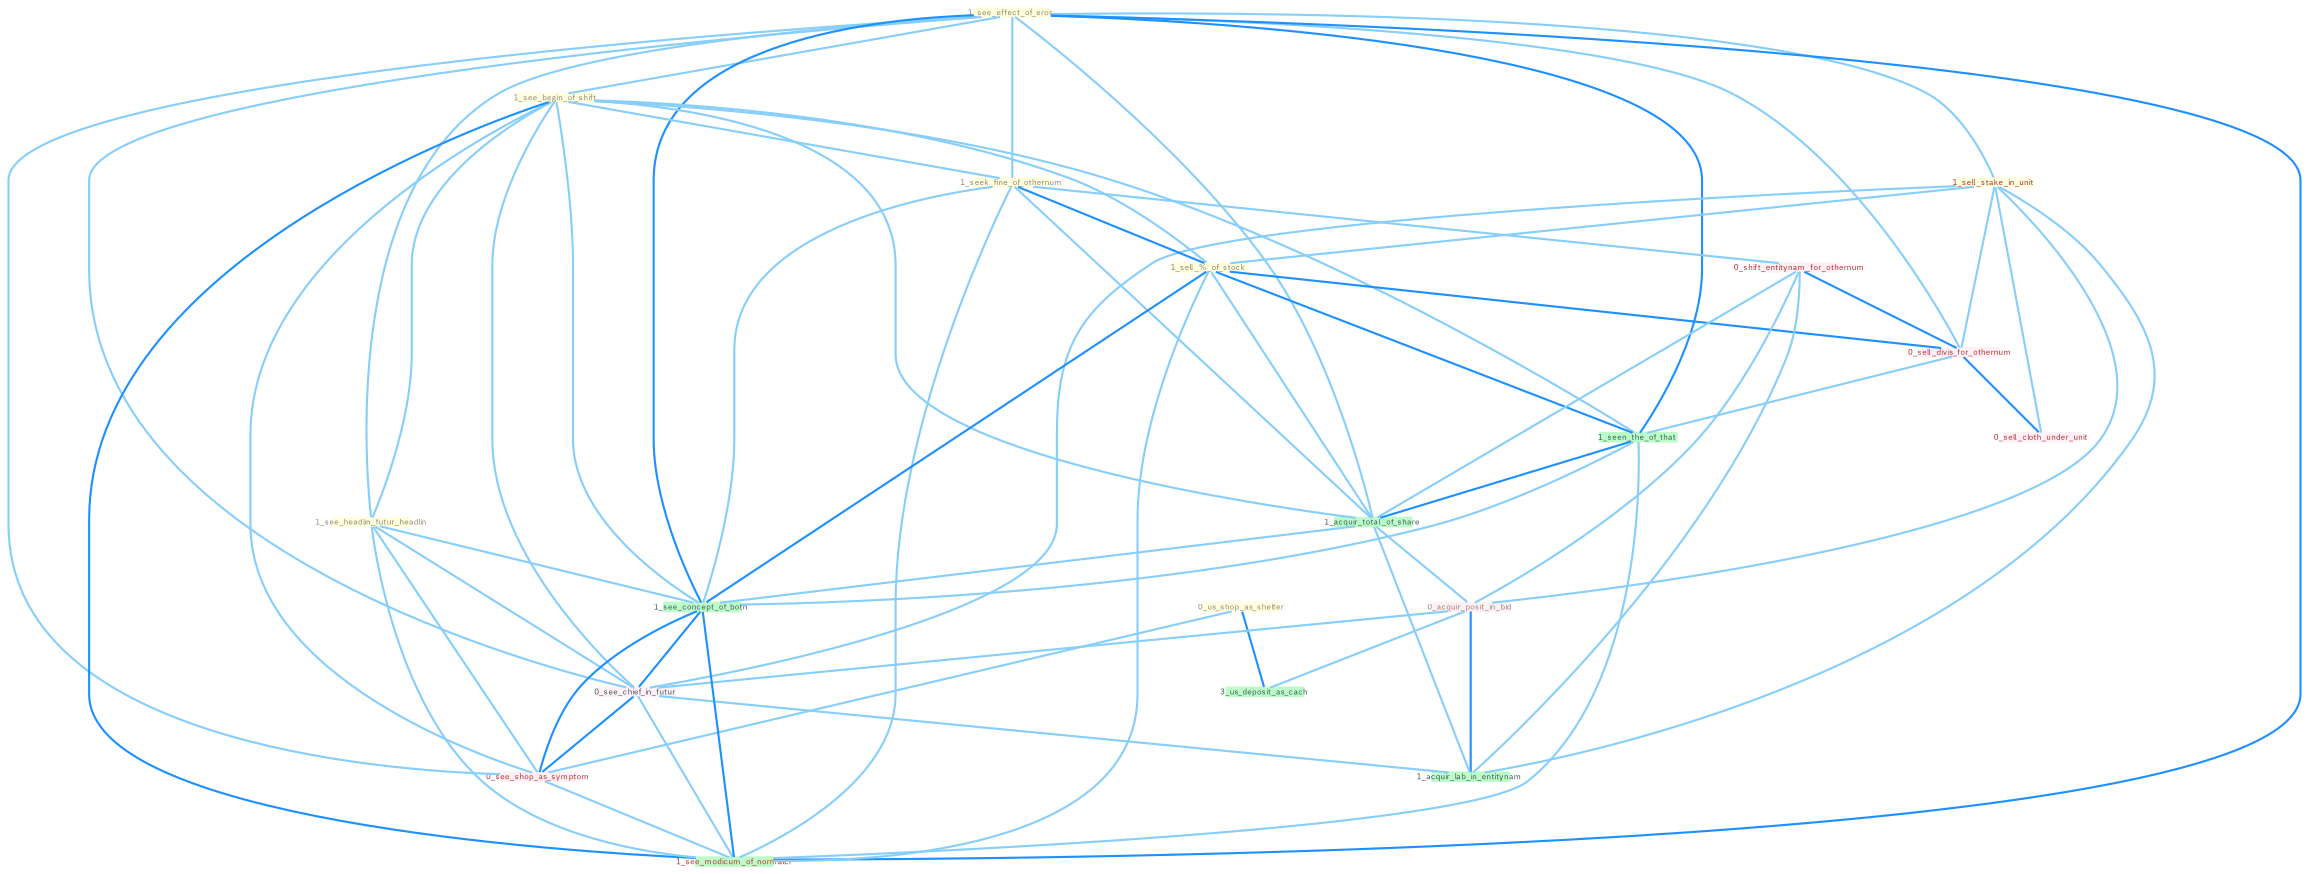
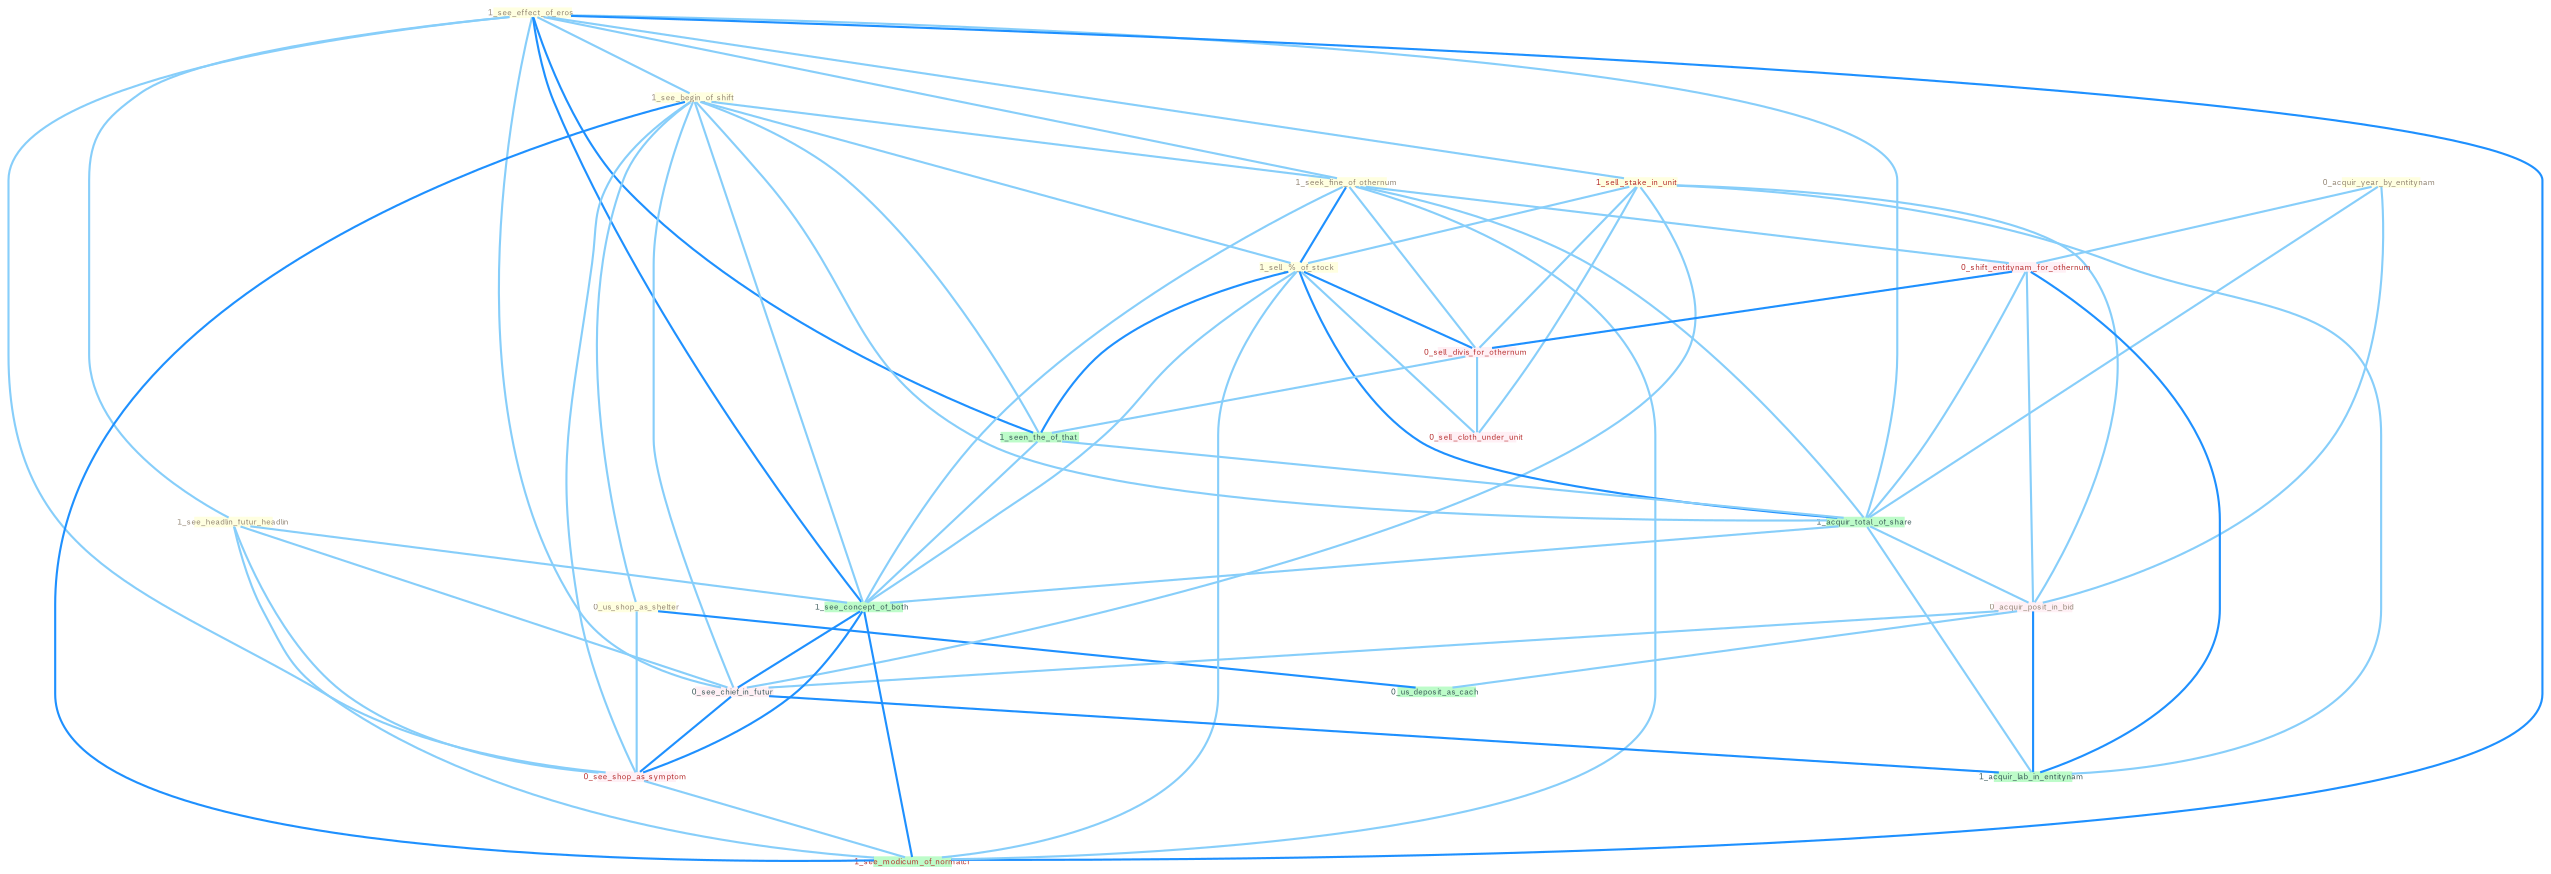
(1566, 52) -> (1412, 267)
none -> (2381, 183)
(412, 282) -> (598, 339)
none -> (1388, 352)
(1291, 395) -> (1491, 468)
(2001, 395) -> (1477, 395)
(956, 437) -> (1080, 456)
(1506, 480) -> (1453, 480)
(1677, 546) -> (2219, 514)
(1265, 692) -> (1437, 692)
(1054, 734) -> (1384, 734)
(685, 777) -> none
(1336, 821) -> none
